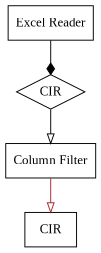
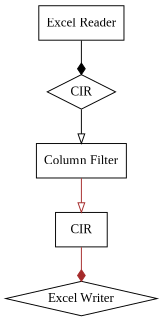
none -> (81, 299)
